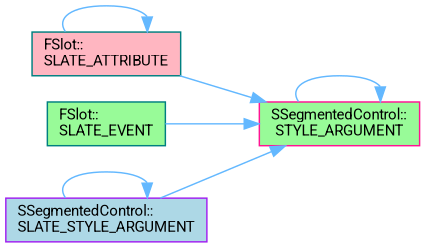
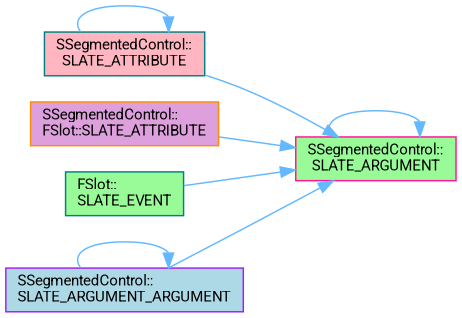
(106, 54) -> (125, 54)
none -> (125, 124)
(339, 124) -> (376, 159)
(106, 220) -> (125, 290)
